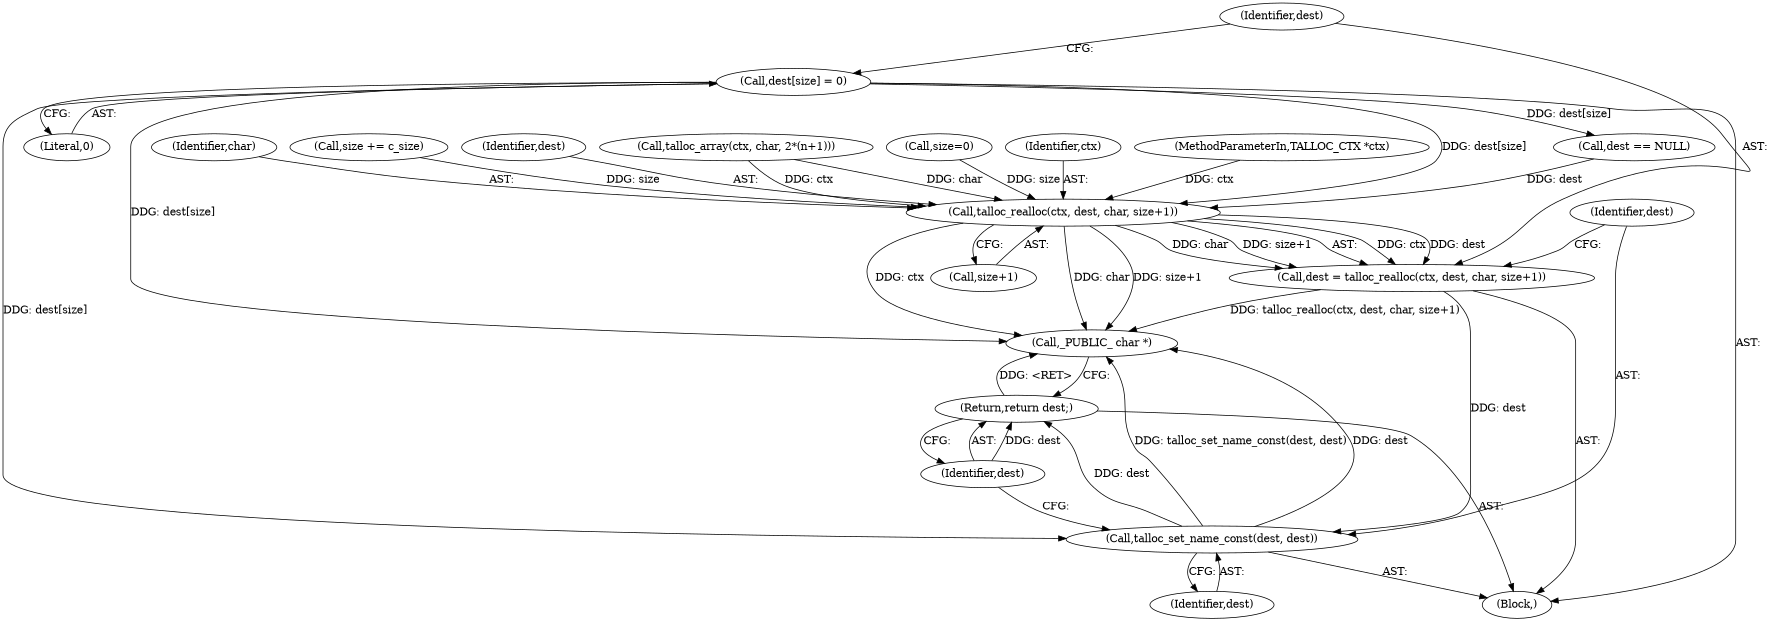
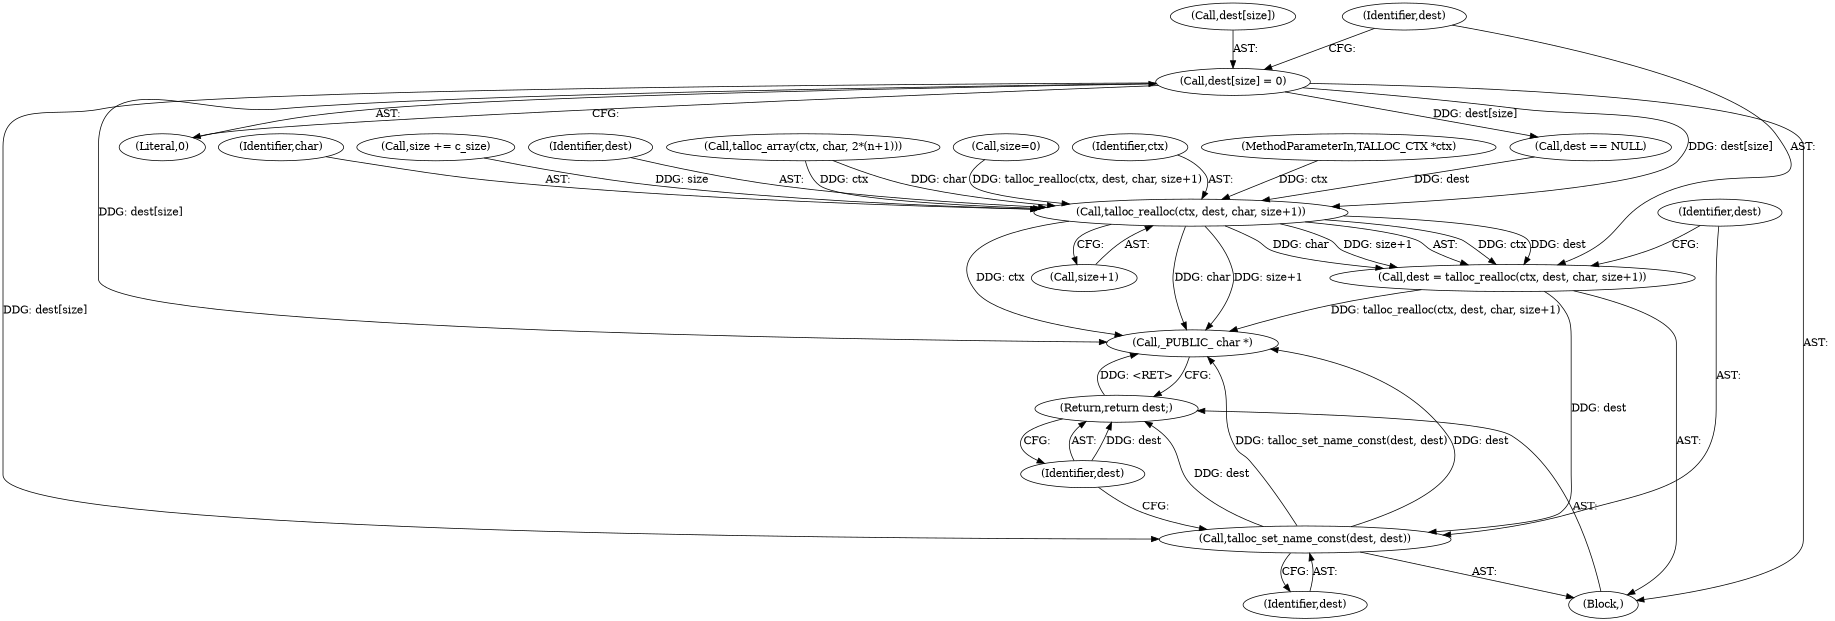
none -> (1233, 17)
(1034, 180) -> (1087, 180)
(1346, 424) -> (1451, 424)
